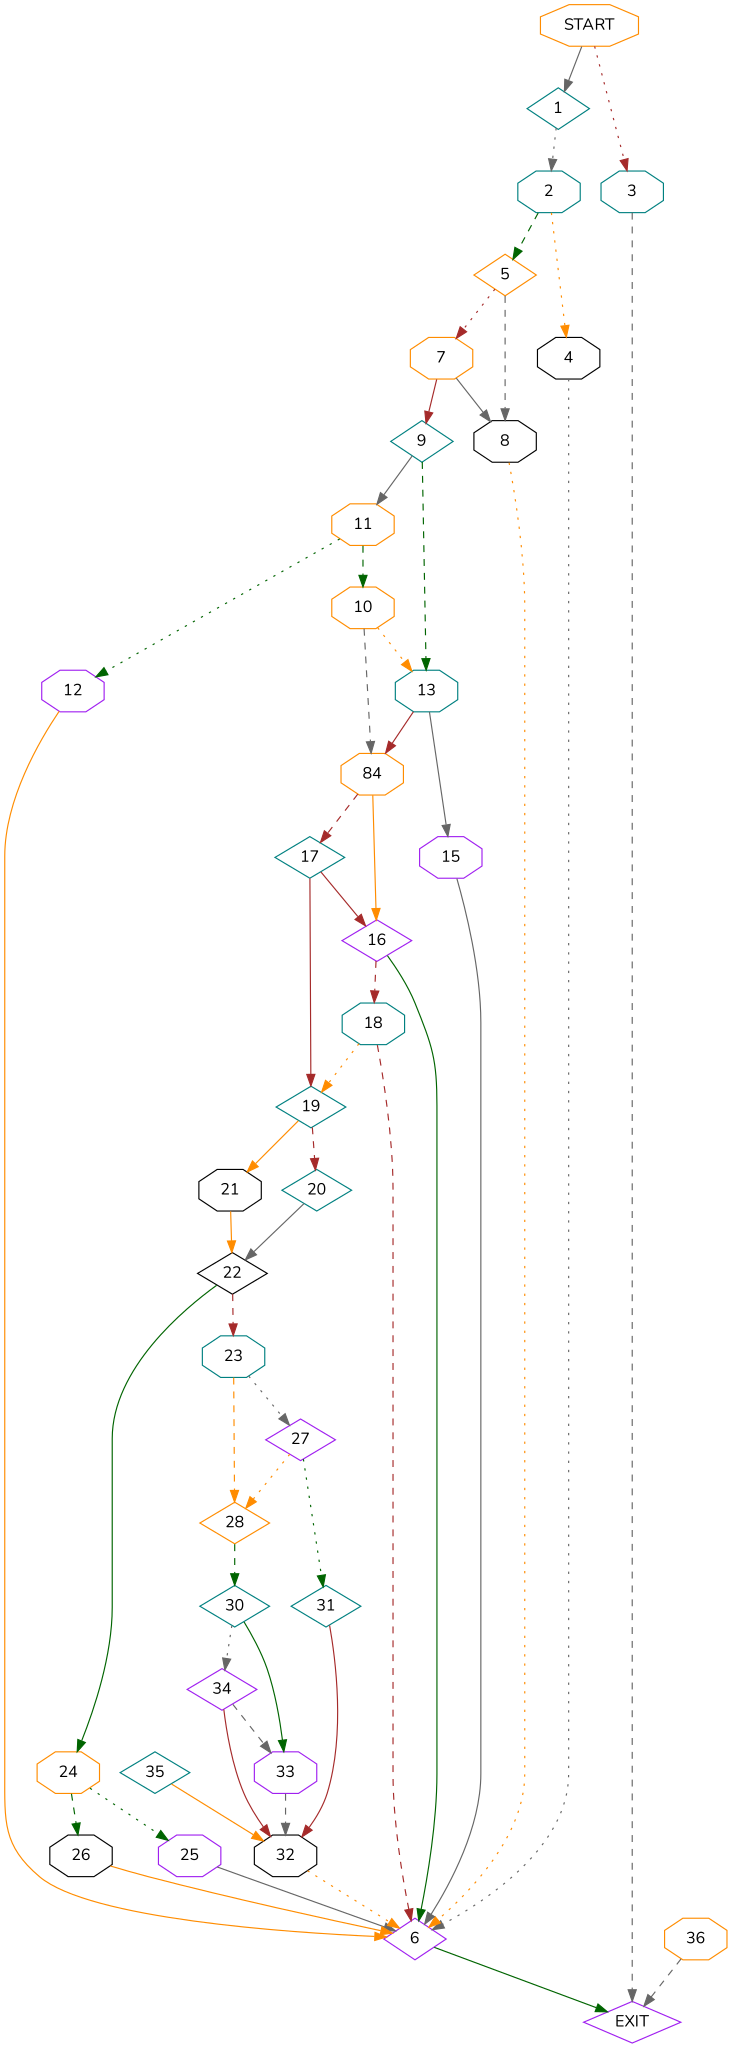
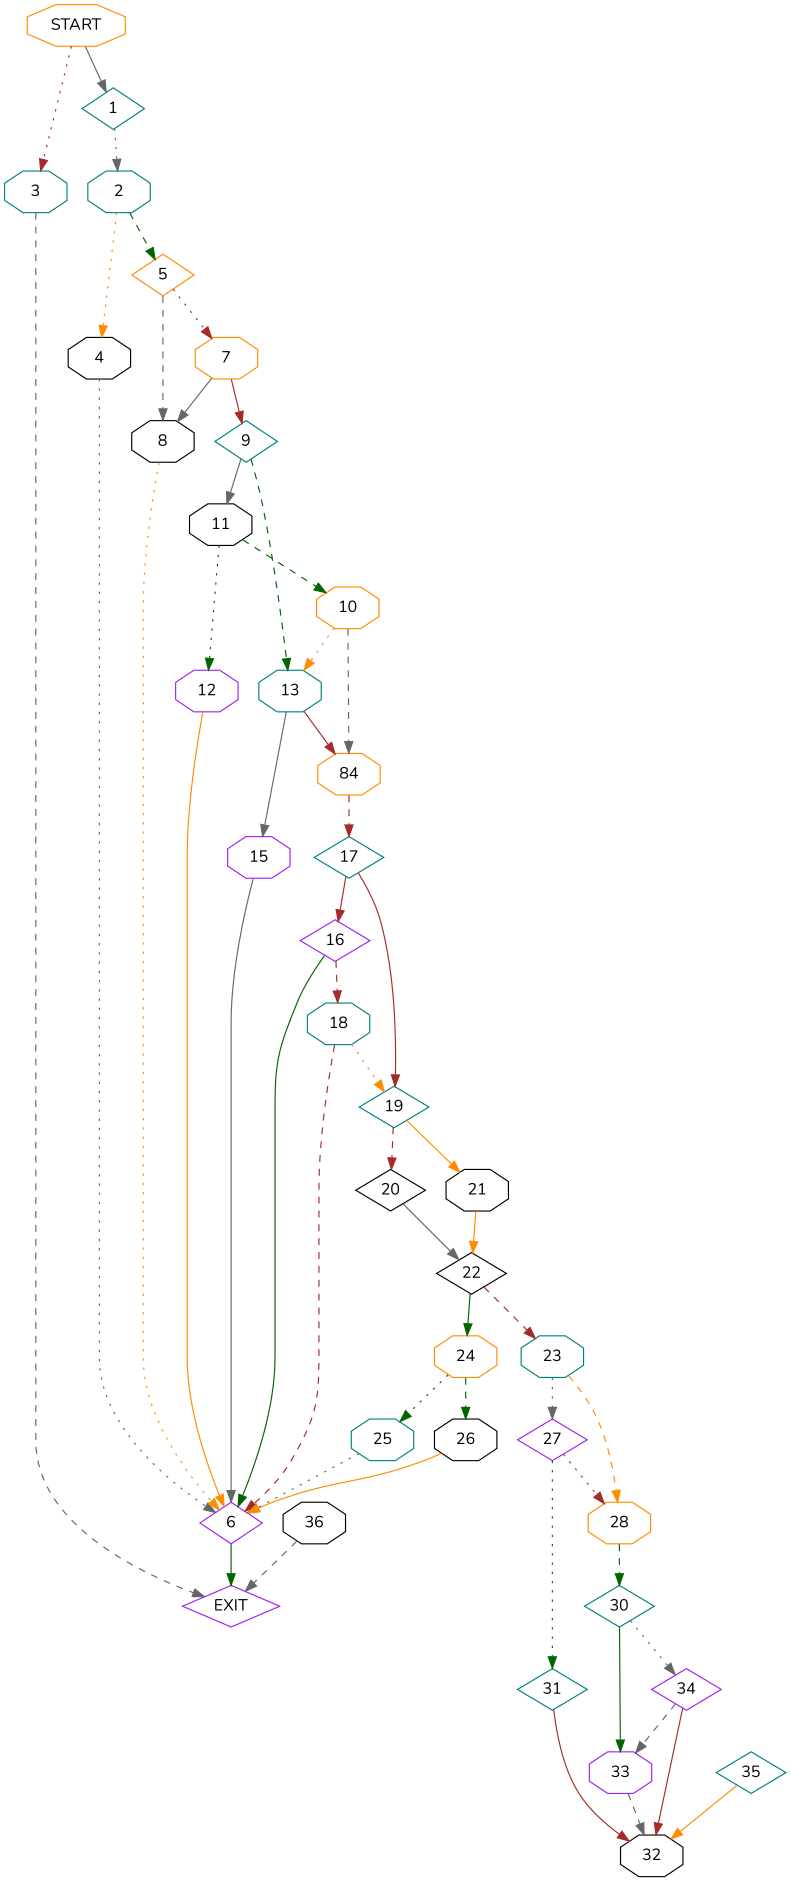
(363, 525) -> (221, 525)
(374, 852) -> none
(317, 1190) -> (391, 1190)
(272, 1477) -> (580, 1475)
(235, 1523) -> (619, 1523)
(190, 1856) -> (382, 1440)
(348, 1896) -> none
(301, 1897) -> (308, 1481)
(696, 1939) -> (314, 1523)
